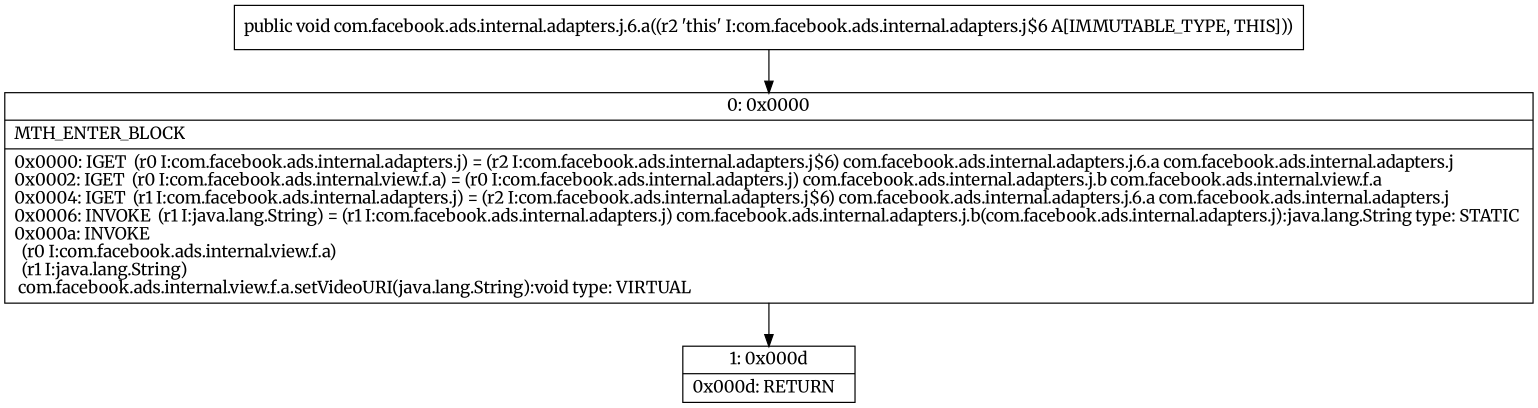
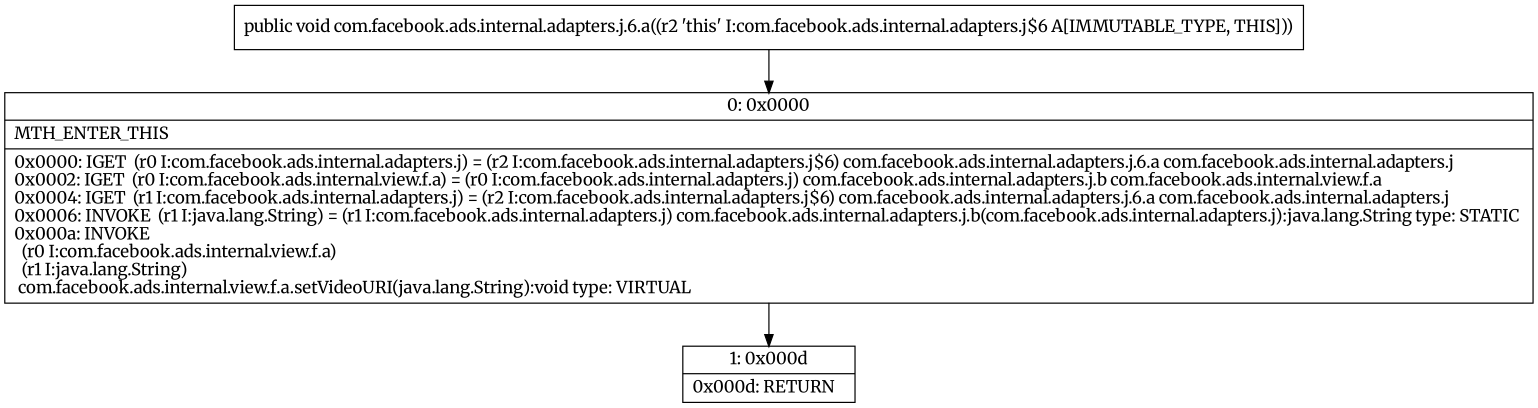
(100, 134) -> (92, 134)
